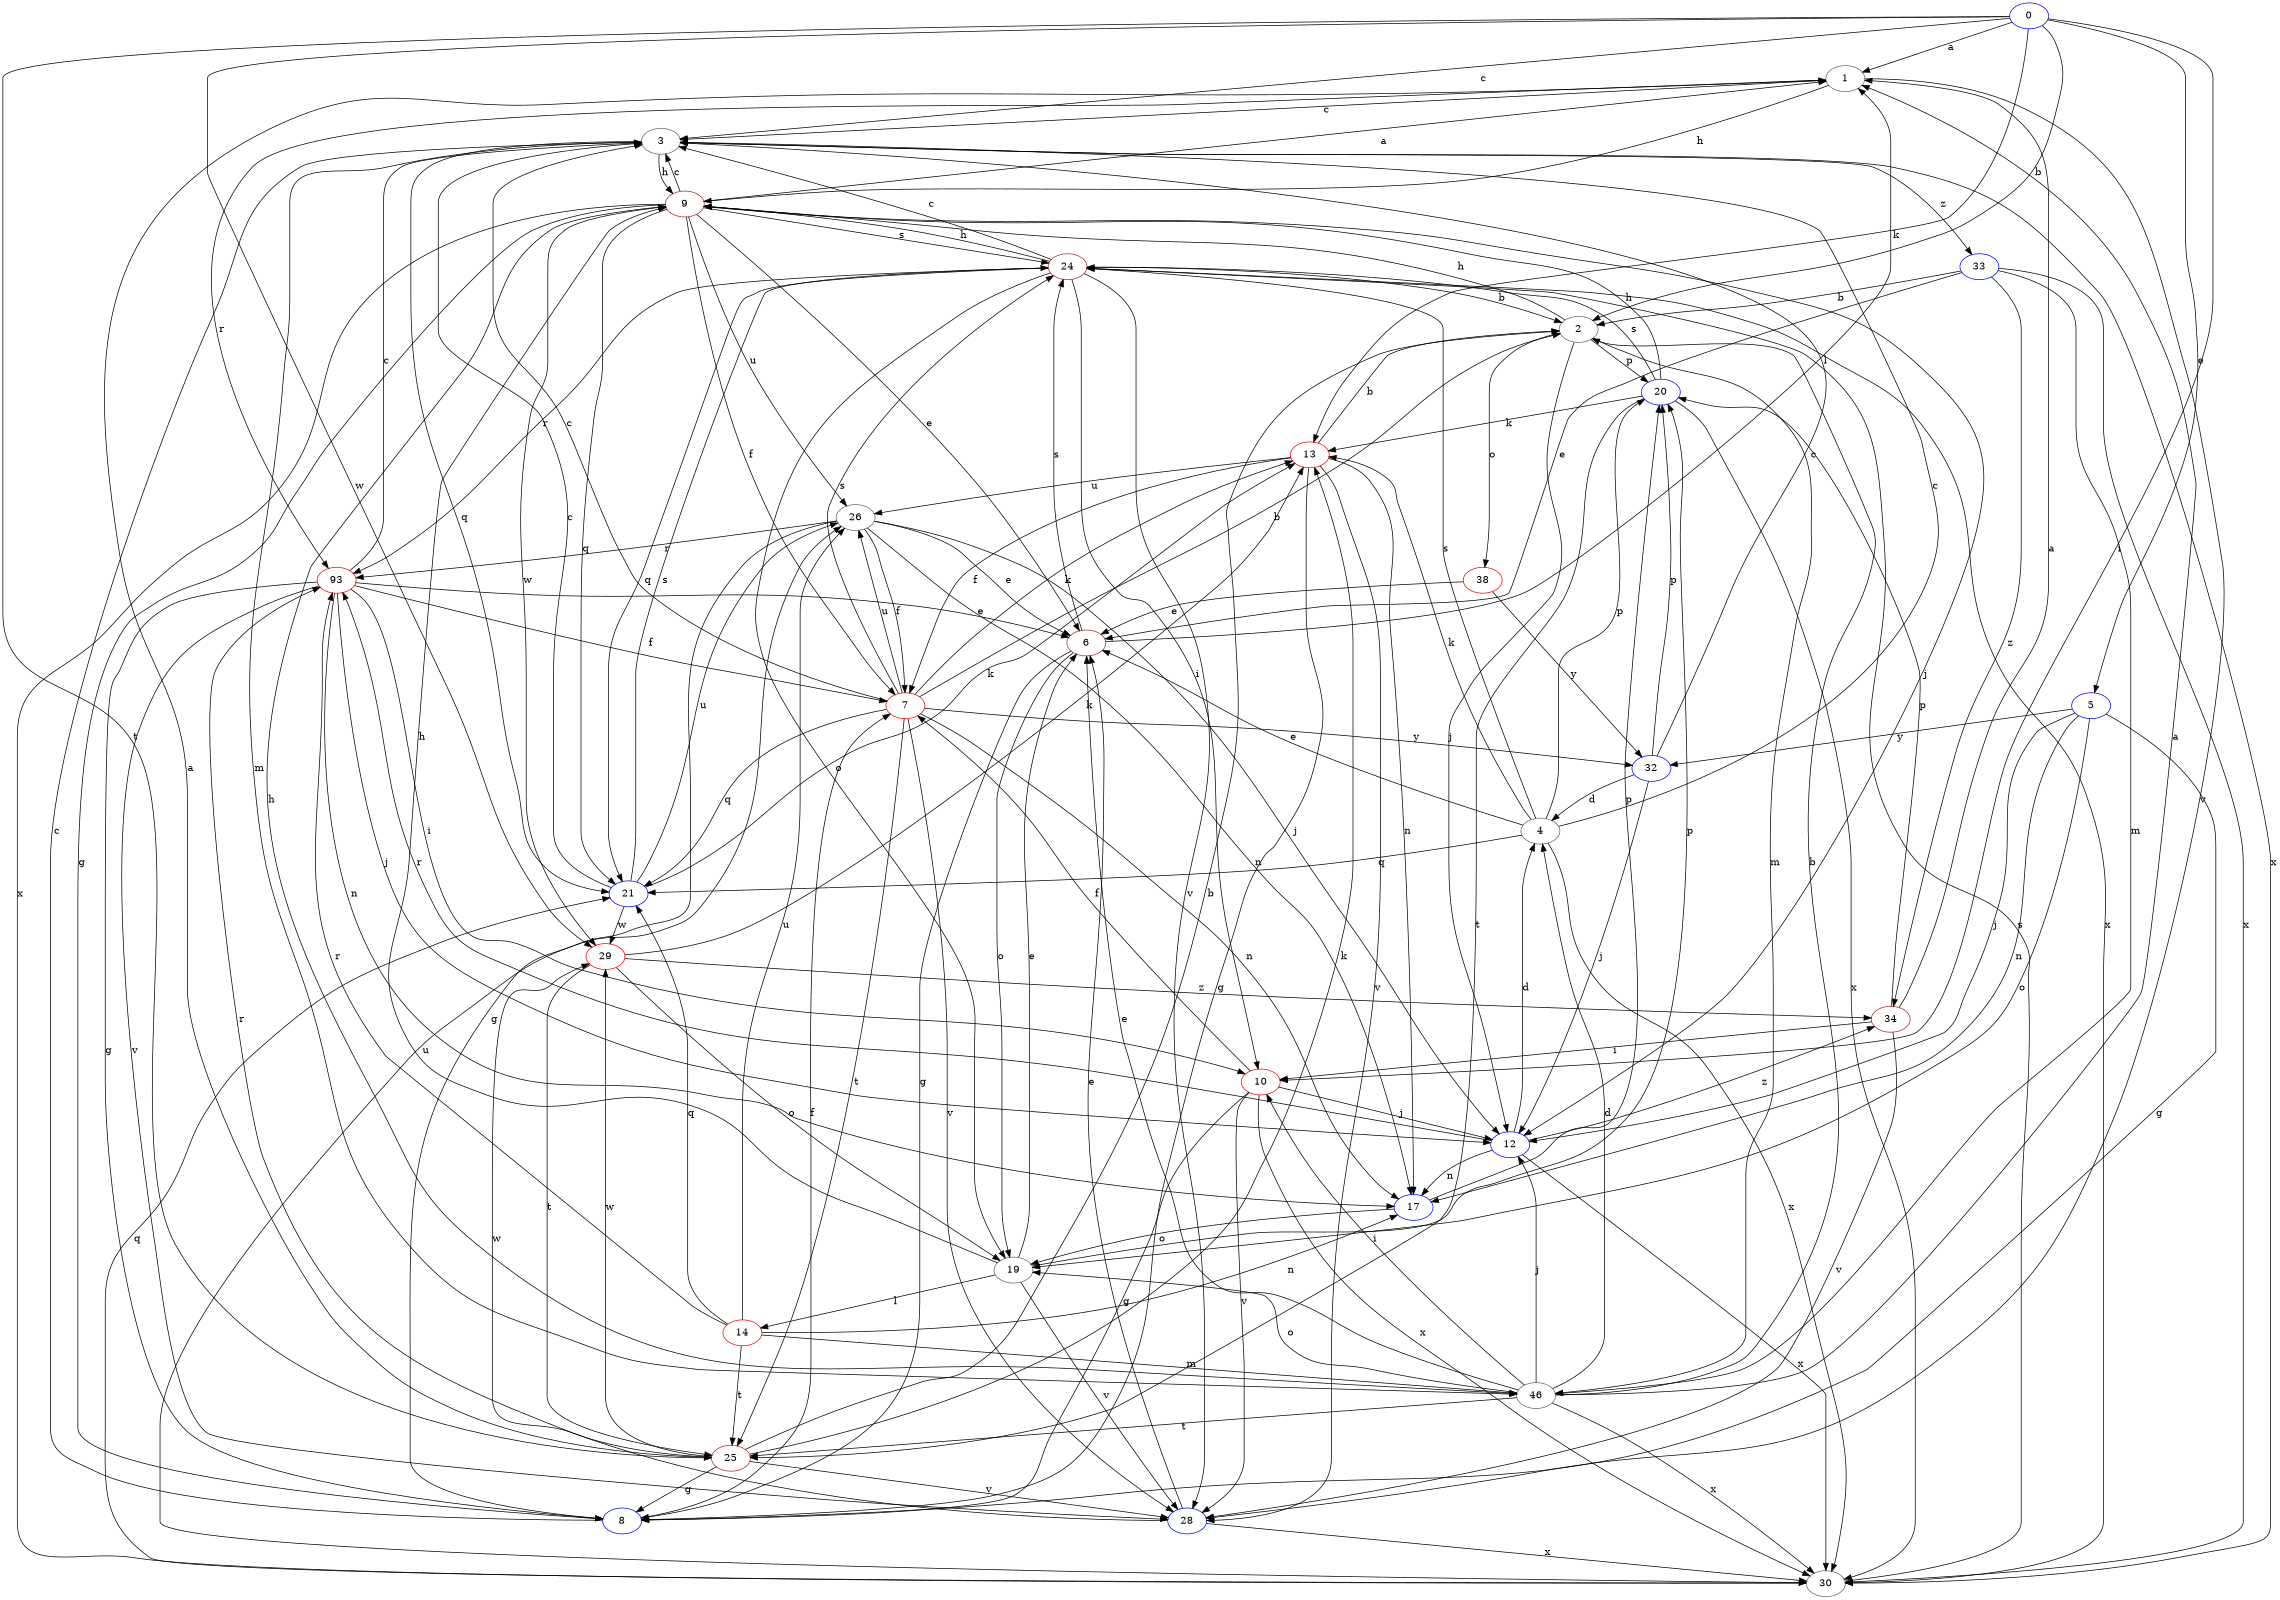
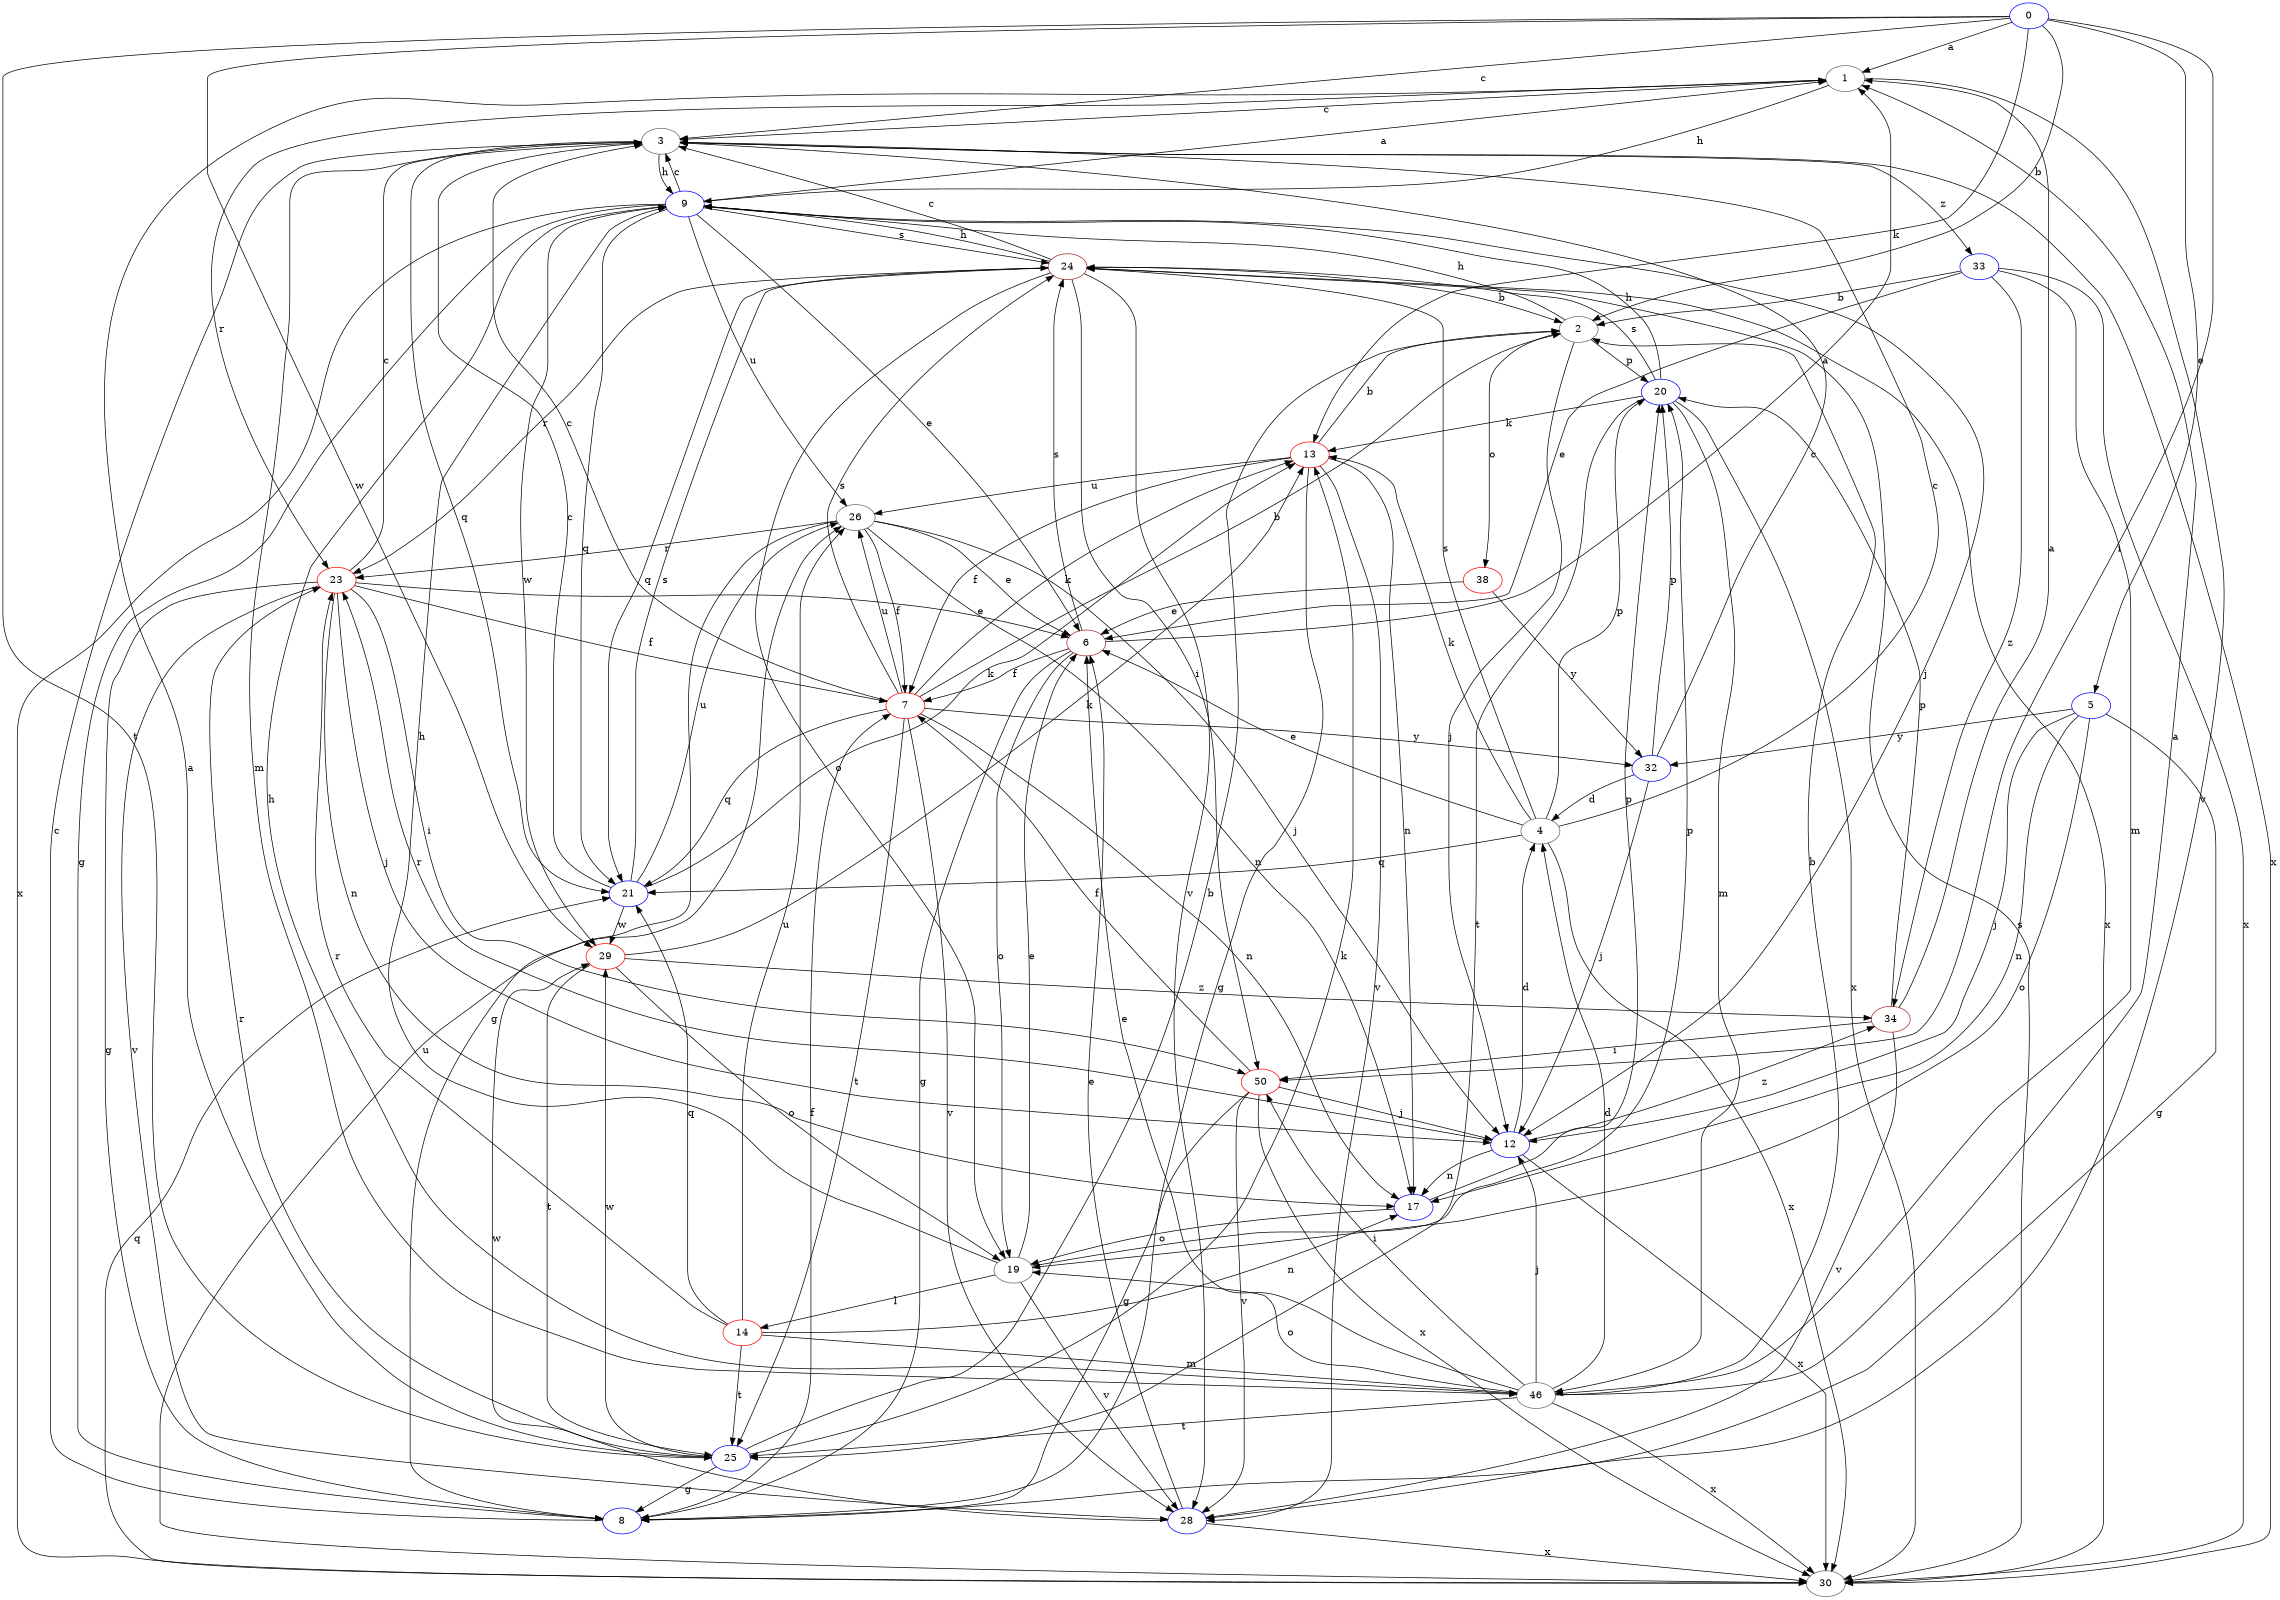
(685, 204) -> (685, 204)
(1826, 361) -> (1826, 361)
(750, 470) -> (1001, 676)
(337, 580) -> (337, 580)
(1770, 869) -> (1718, 948)
(1261, 1082) -> (1261, 1082)
(731, 1458) -> (731, 1458)
(956, 1489) -> none
